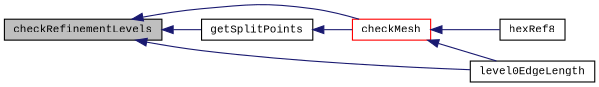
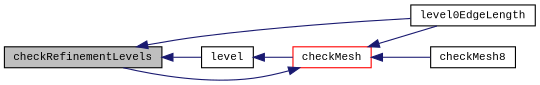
(251, 5) -> (206, 80)
(257, 30) -> (227, 57)
(533, 30) -> (473, 57)
